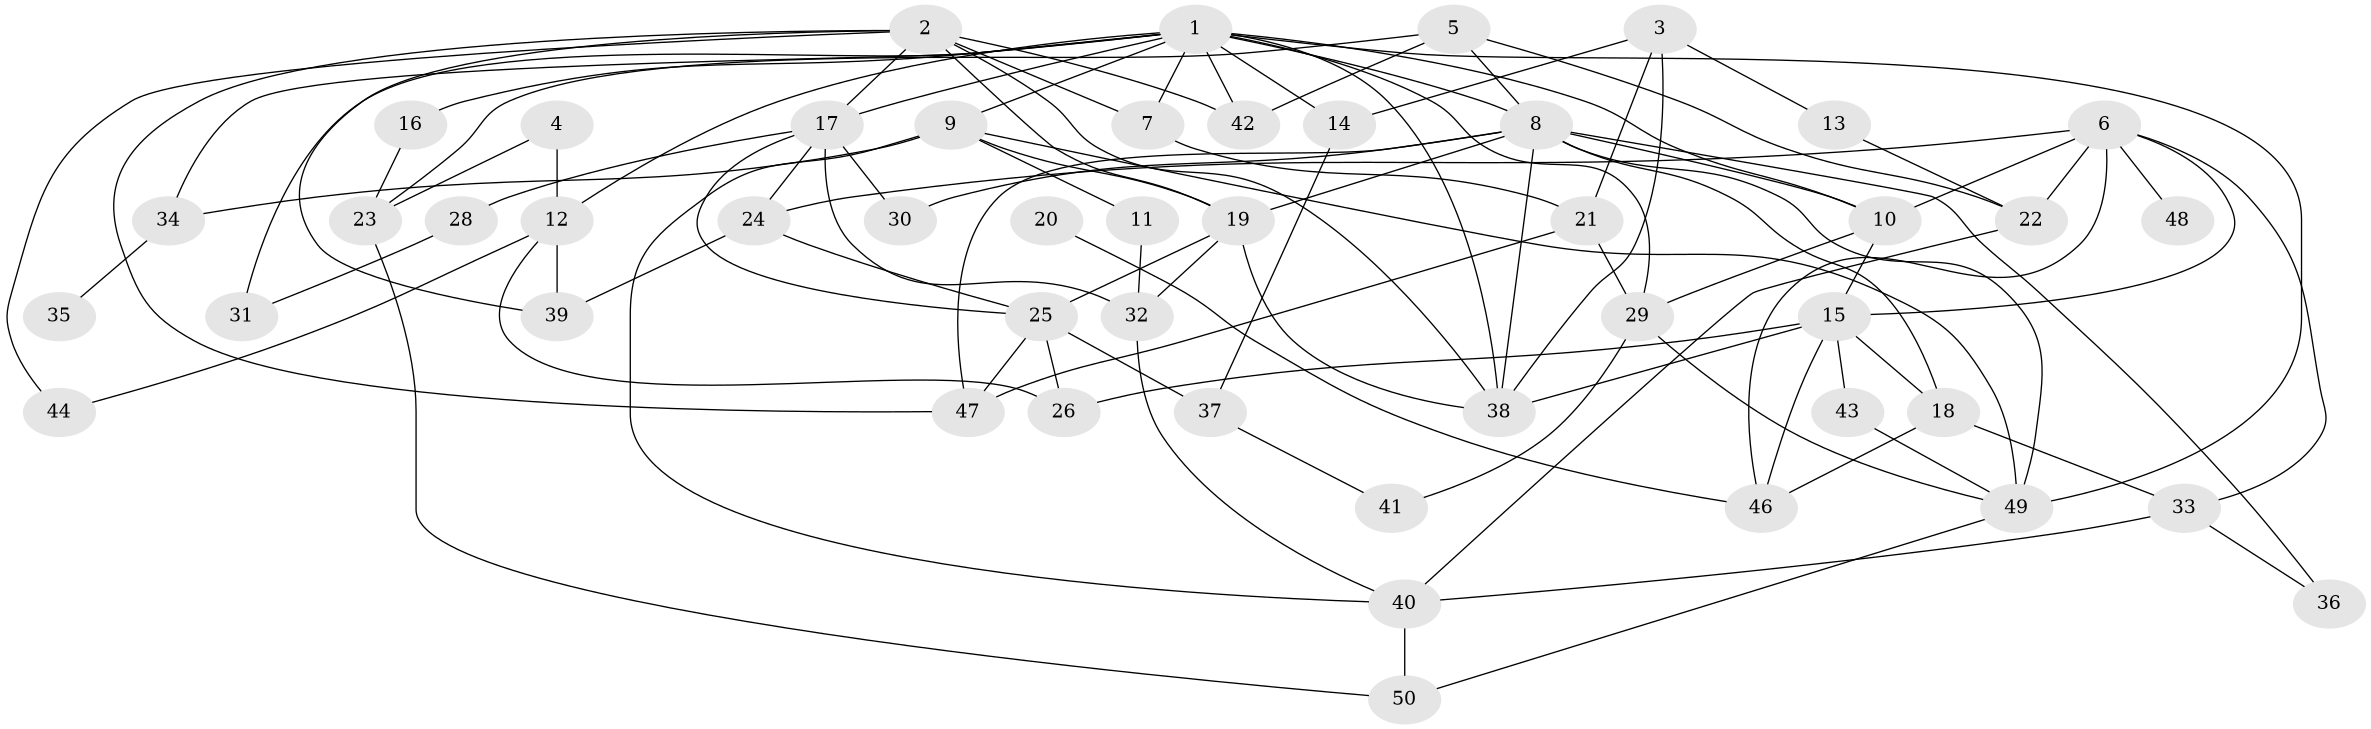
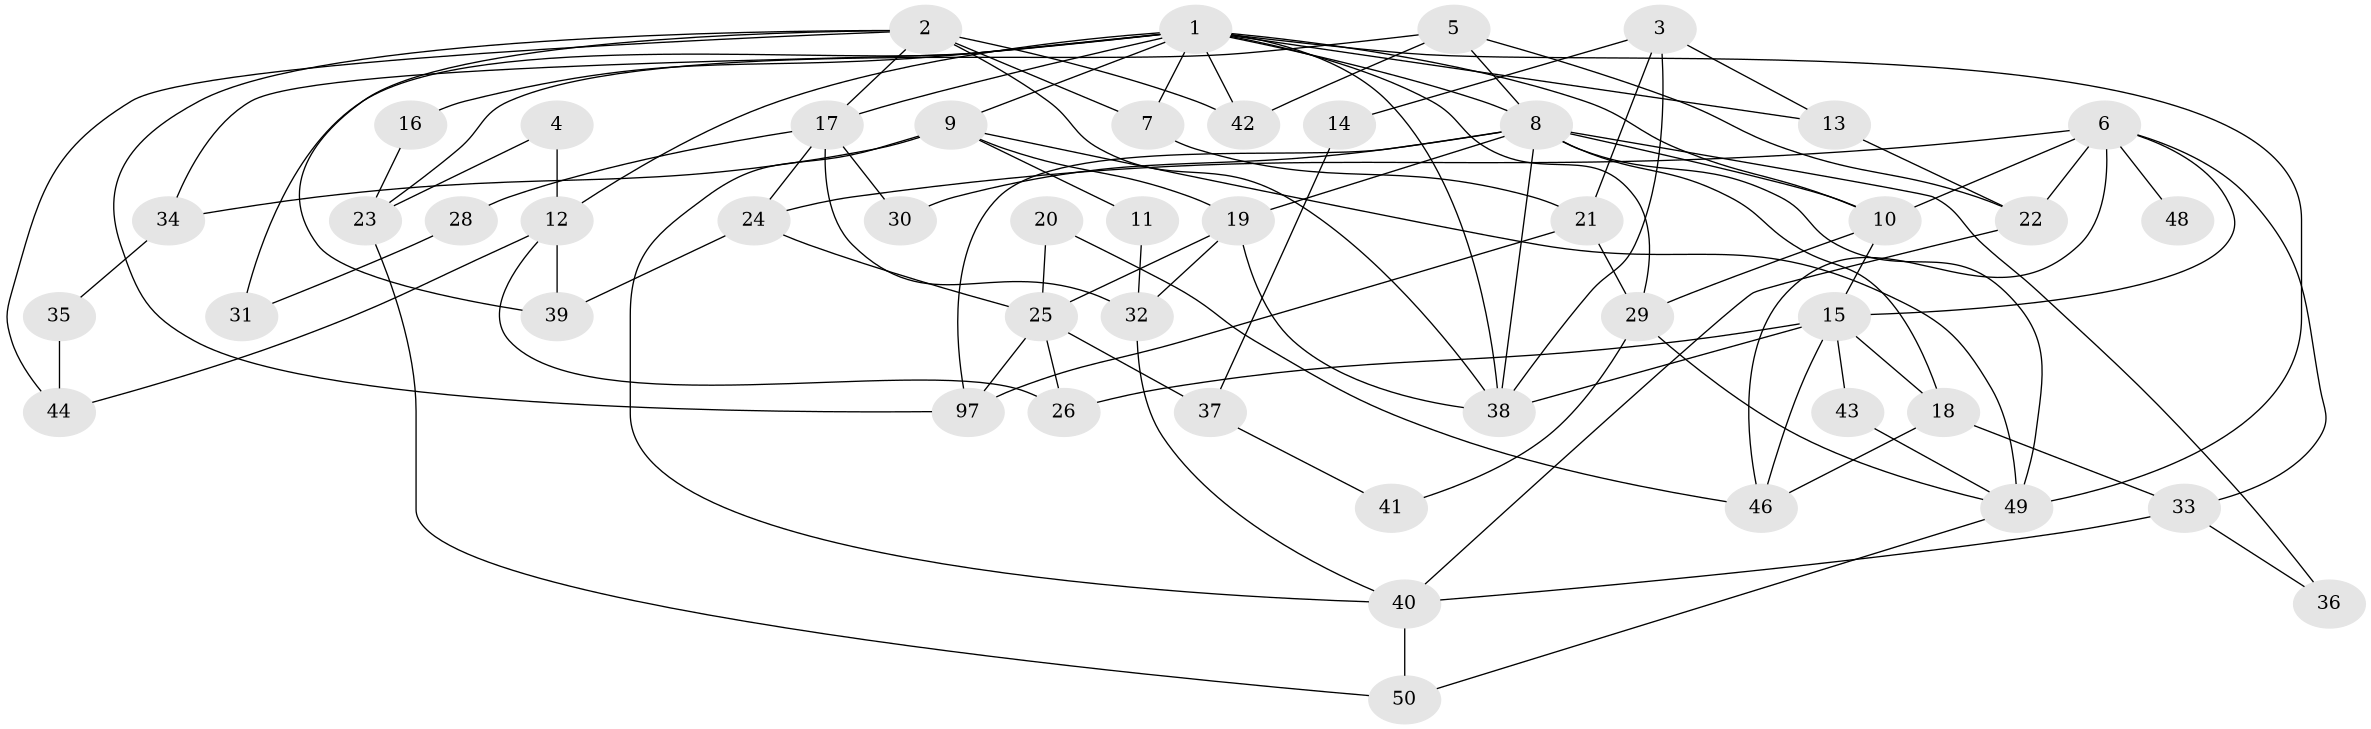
(1268, 77) -> (1558, 83)
(1038, 135) -> none
(772, 278) -> (1044, 269)
none -> (59, 365)
(968, 412) -> (968, 412)
